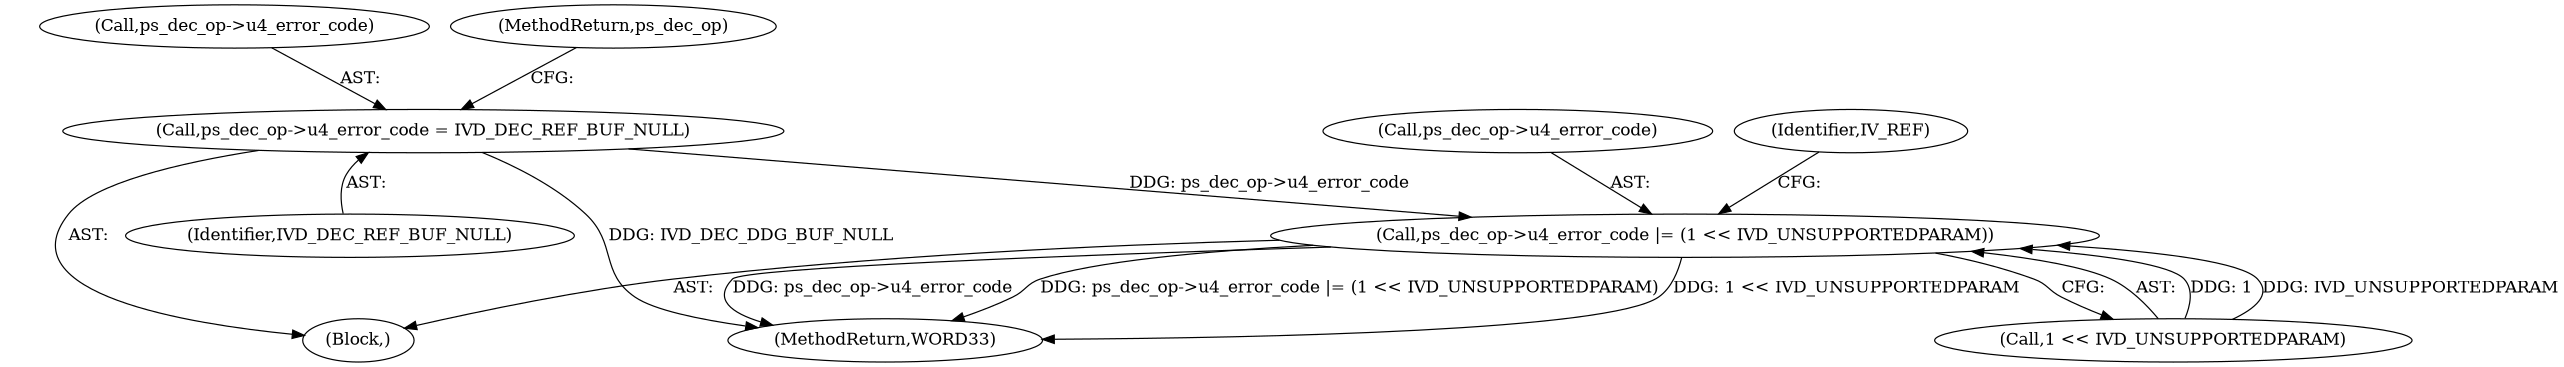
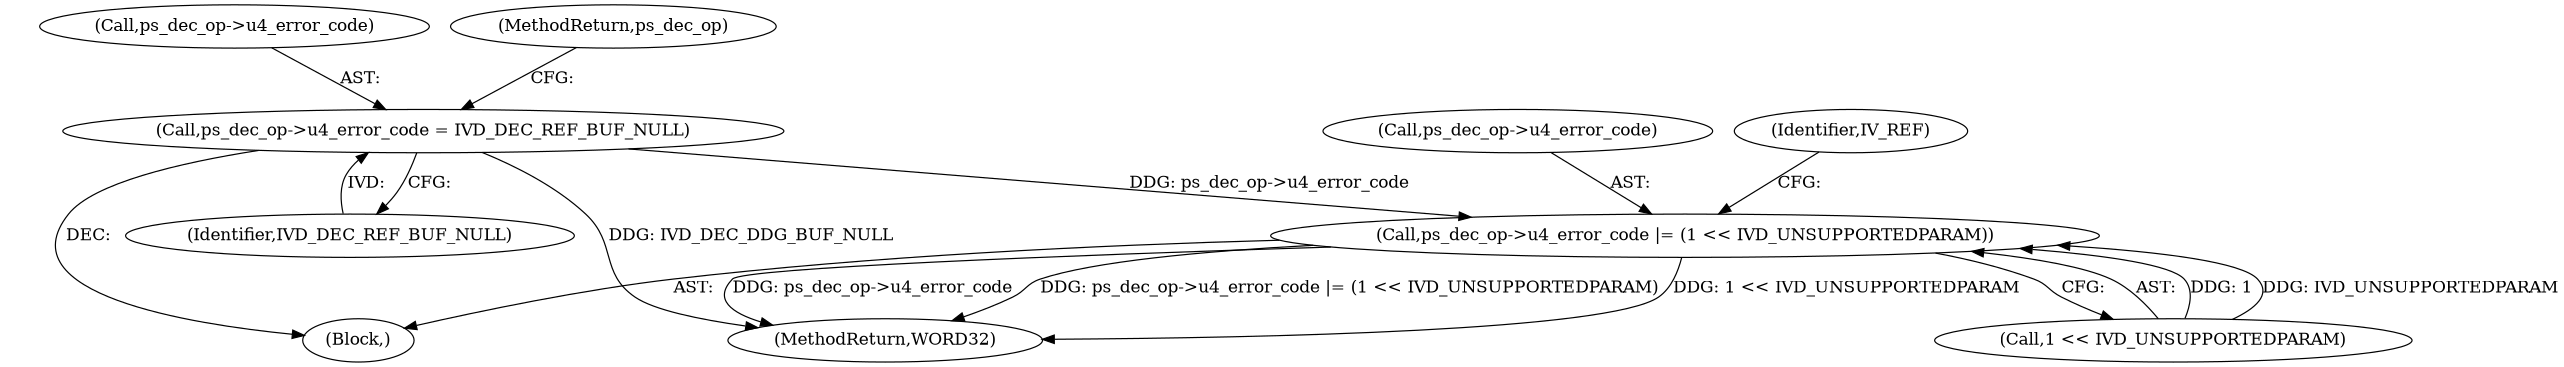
none -> (404, 181)
(369, 183) -> (369, 183)
(91, 236) -> (91, 236)
(885, 340) -> (885, 340)
